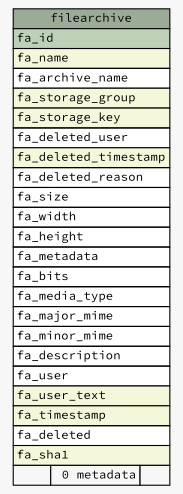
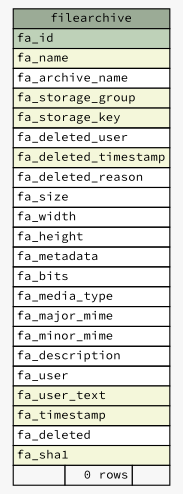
(99, 475) -> (106, 475)
